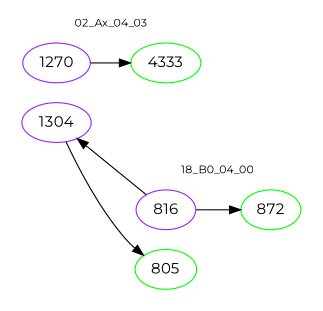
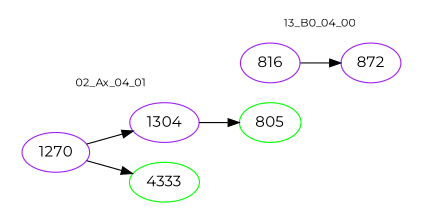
(112, 24) -> (111, 83)
(116, 170) -> (105, 139)
(218, 171) -> (320, 24)
(271, 210) -> (371, 63)
